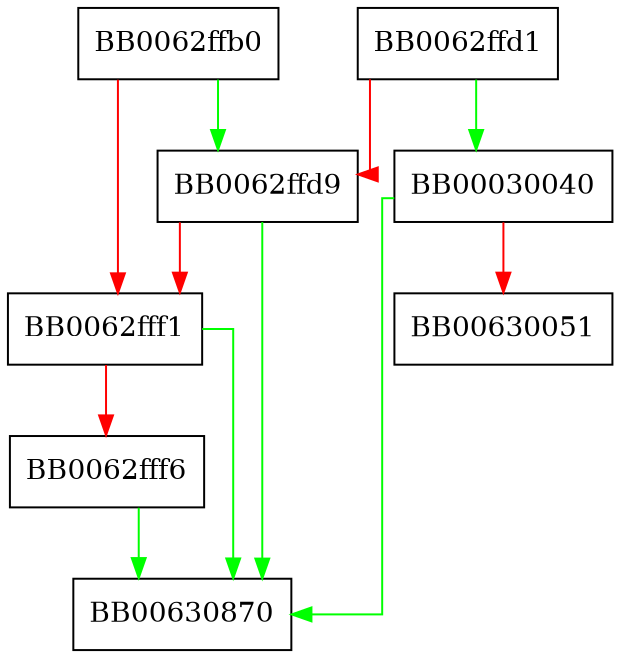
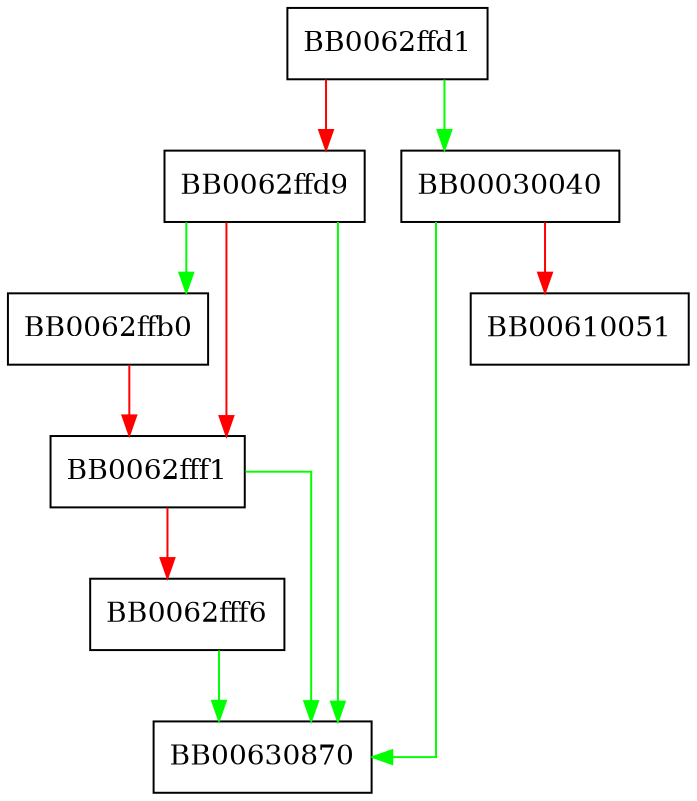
(218, 105) -> (186, 248)
(503, 329) -> (580, 329)
